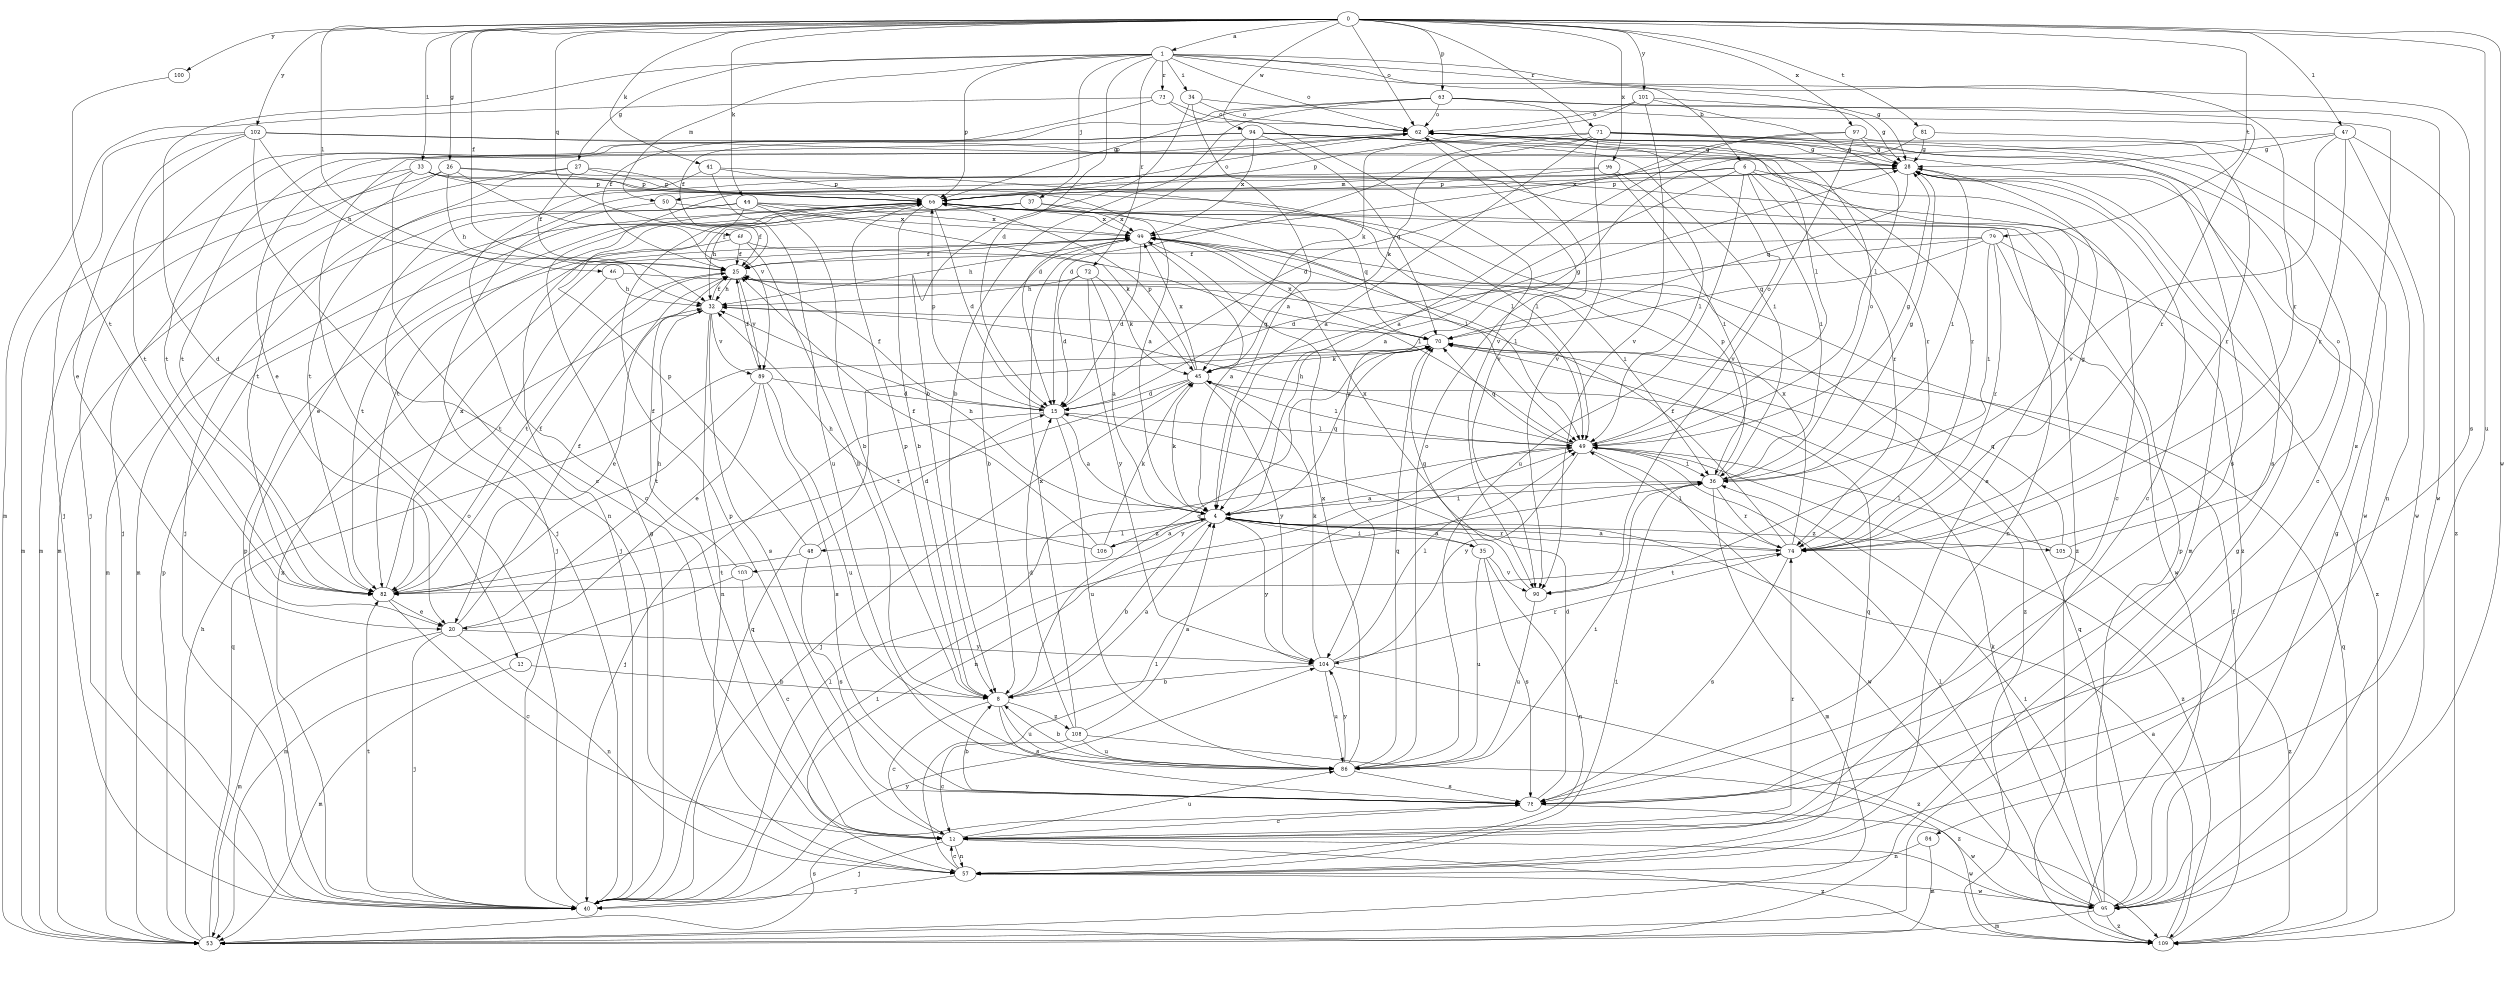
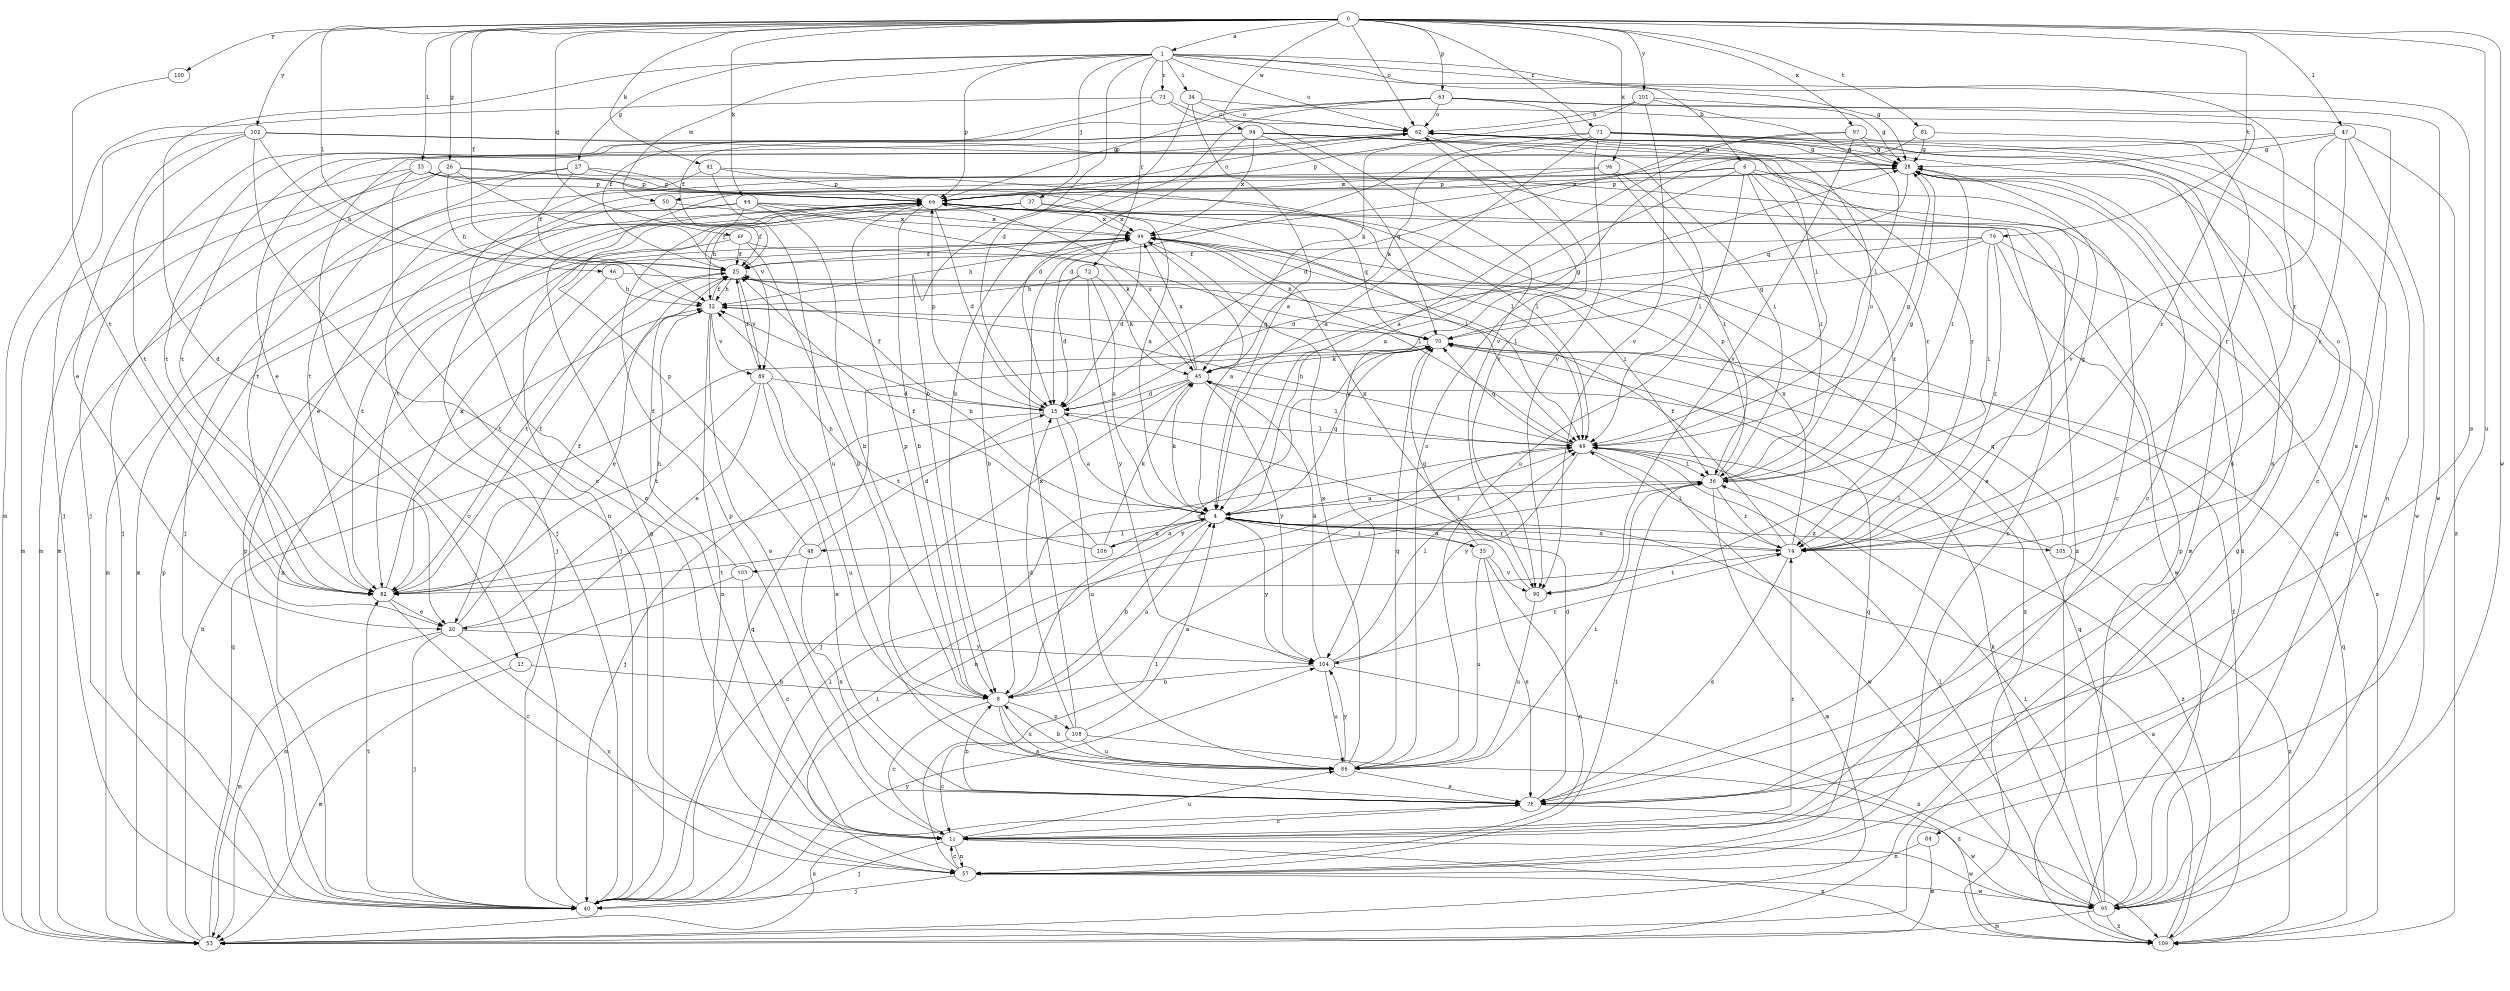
(1754, 228) -> none
(1150, 289) -> (1150, 289)
